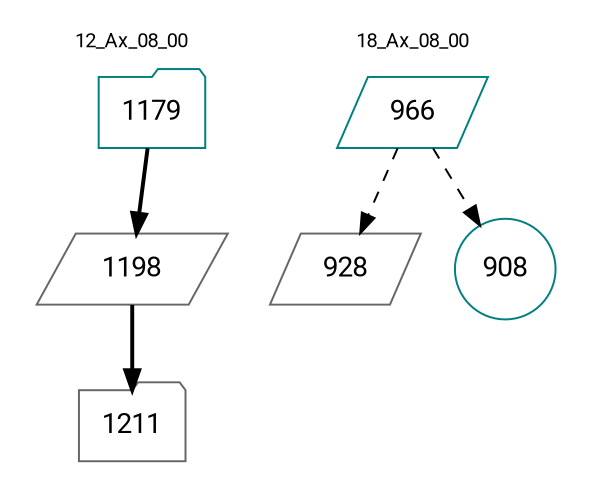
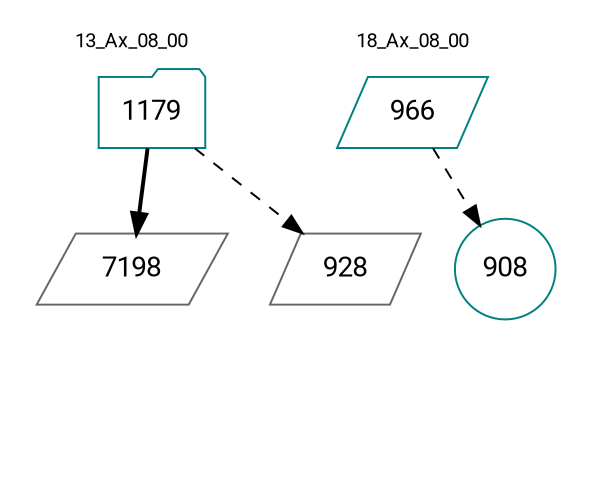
(132, 42) -> (132, 42)
(383, 182) -> (227, 174)
(132, 269) -> (132, 269)
(132, 426) -> none
